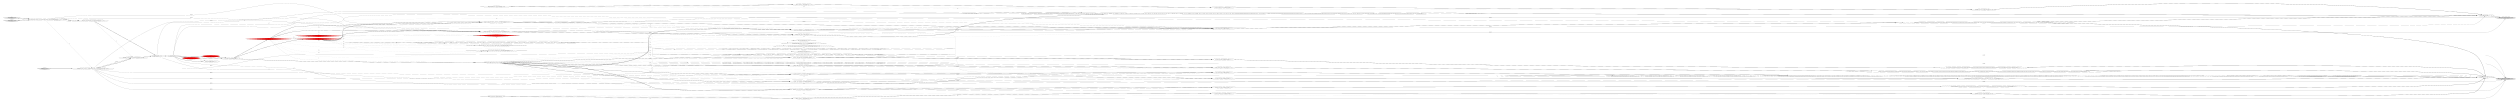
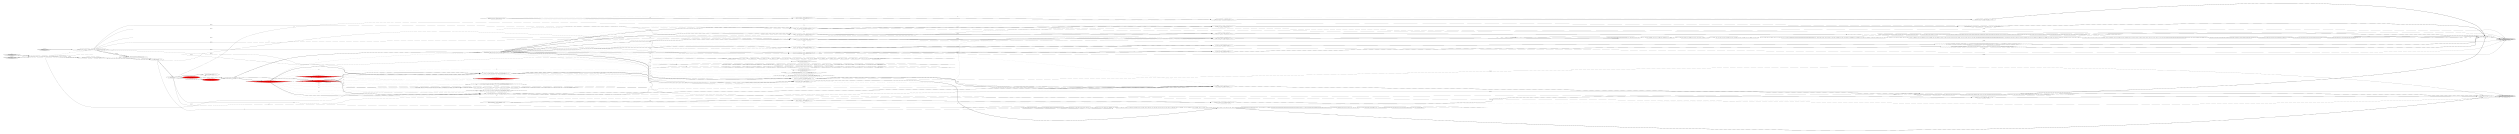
(1664, 98) -> (1659, 41)
